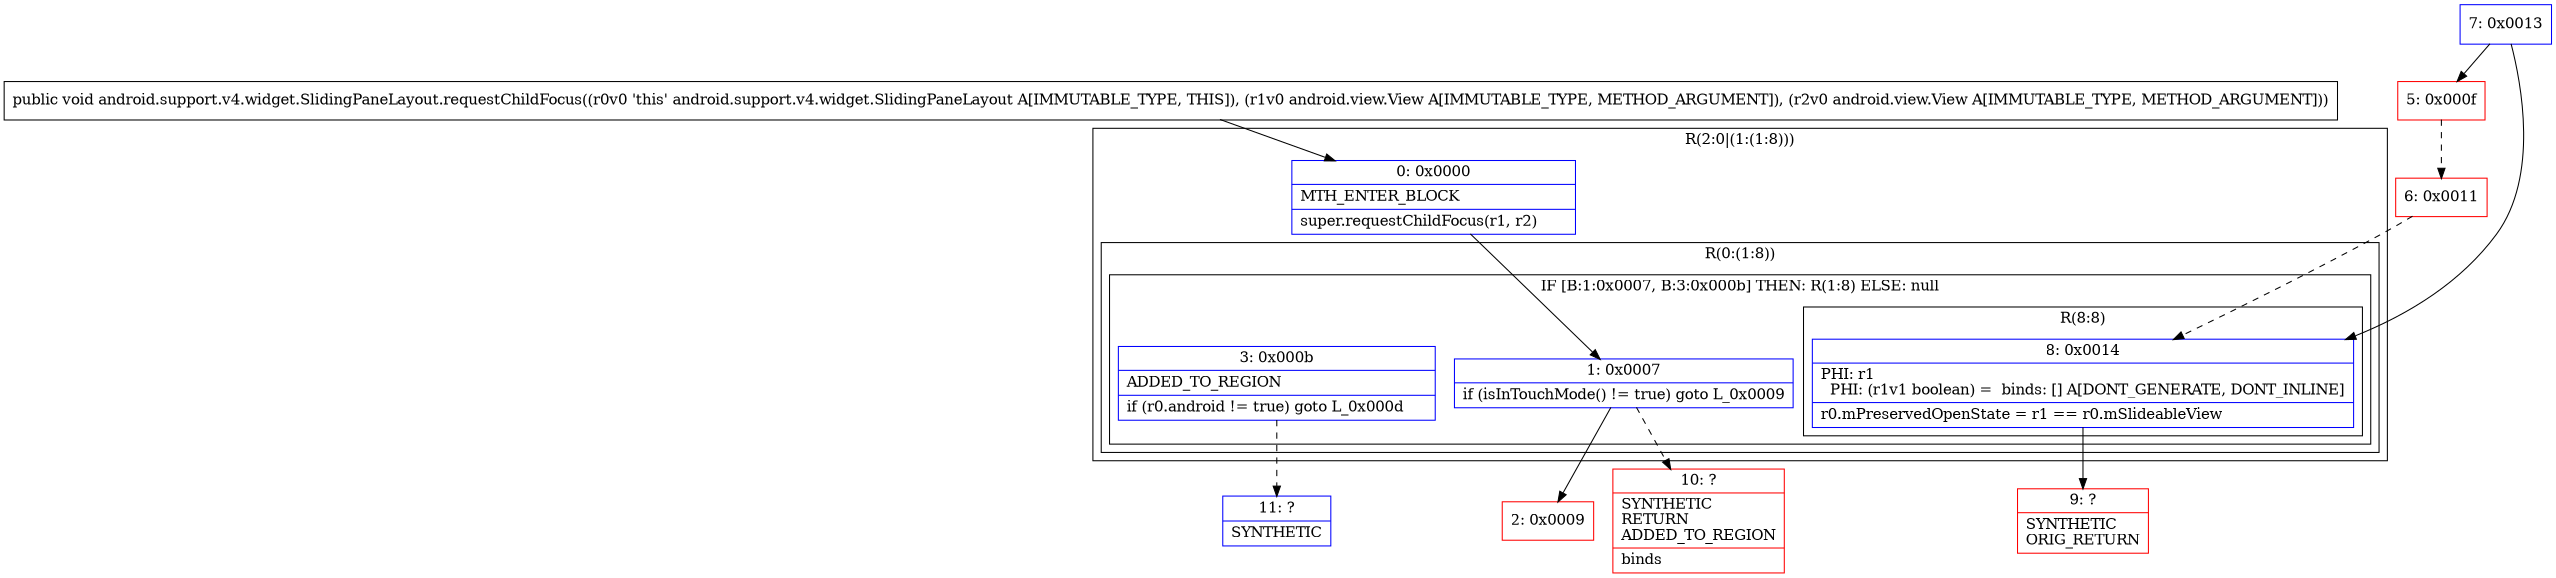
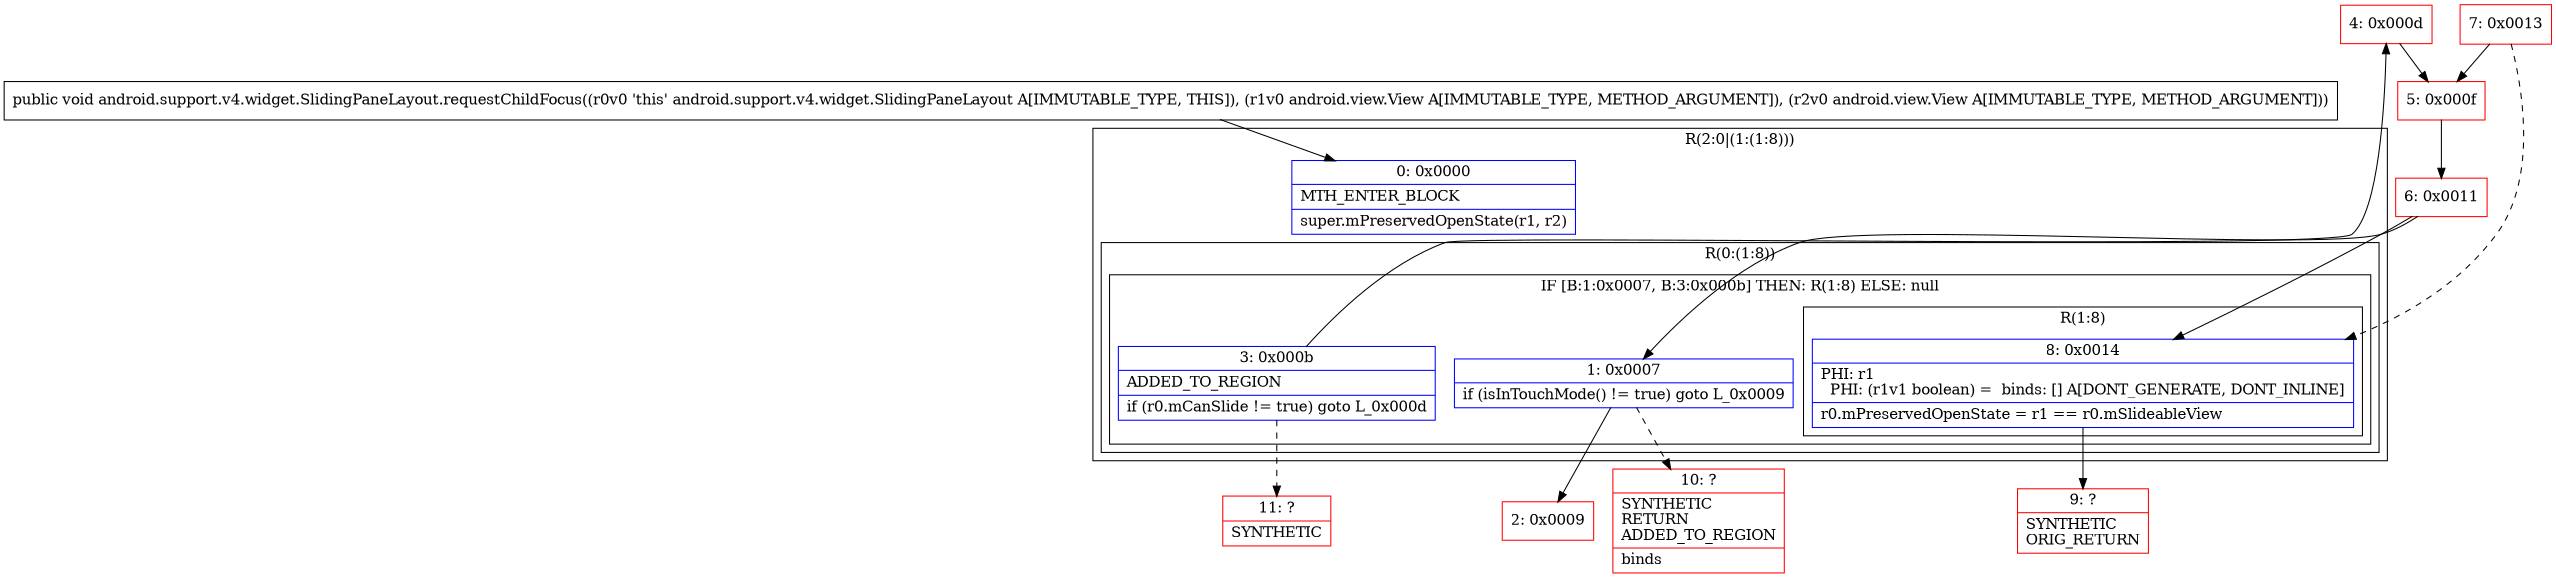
none -> (2386, 24)
(2506, 24) -> (2506, 24)
(2441, 144) -> (2441, 144)
(1419, 221) -> (1434, 221)
(2502, 225) -> (2502, 225)
(2287, 283) -> (2287, 283)
(1531, 293) -> (1998, 235)
(2083, 319) -> (2083, 319)
(1265, 407) -> (1277, 407)
(1277, 521) -> (1277, 521)
